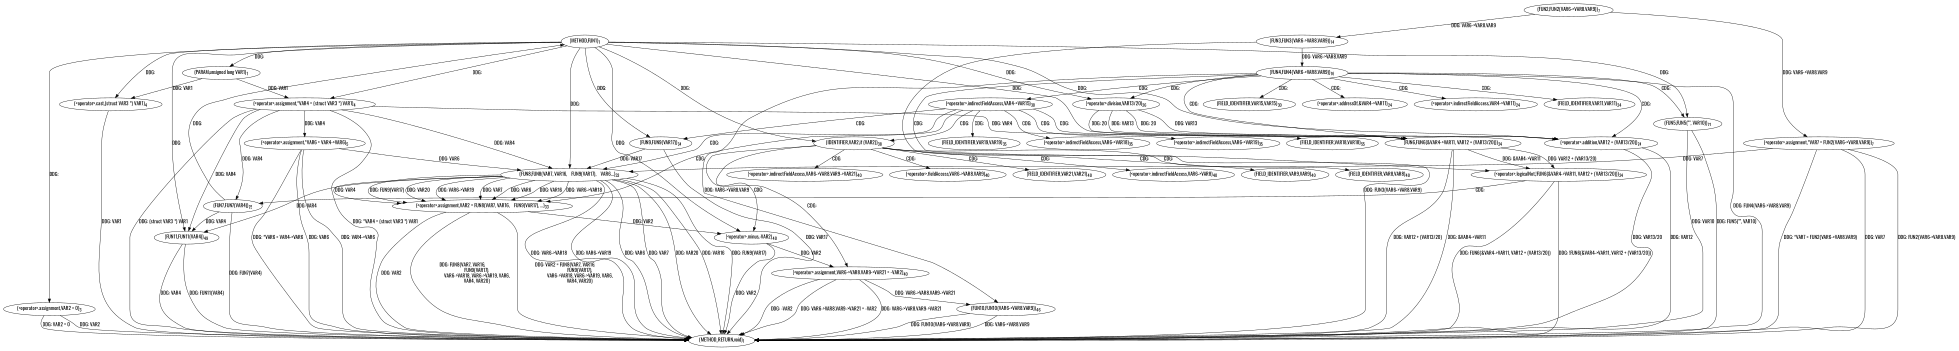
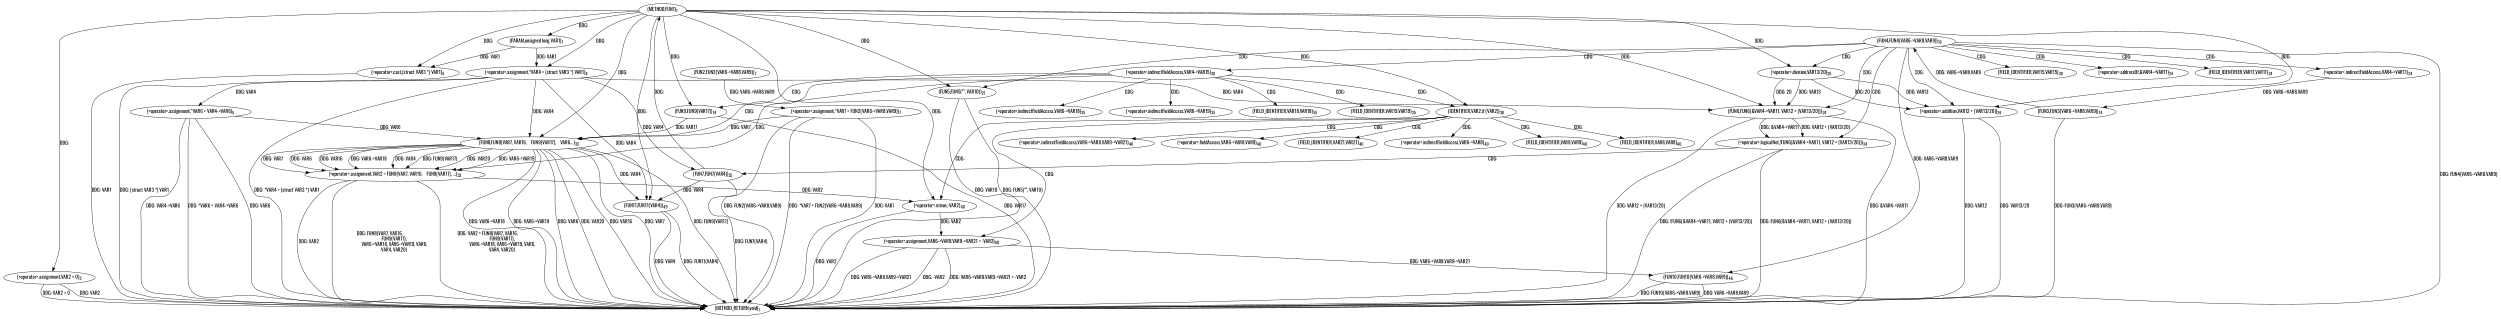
(1438, 26) -> (2219, 93)
